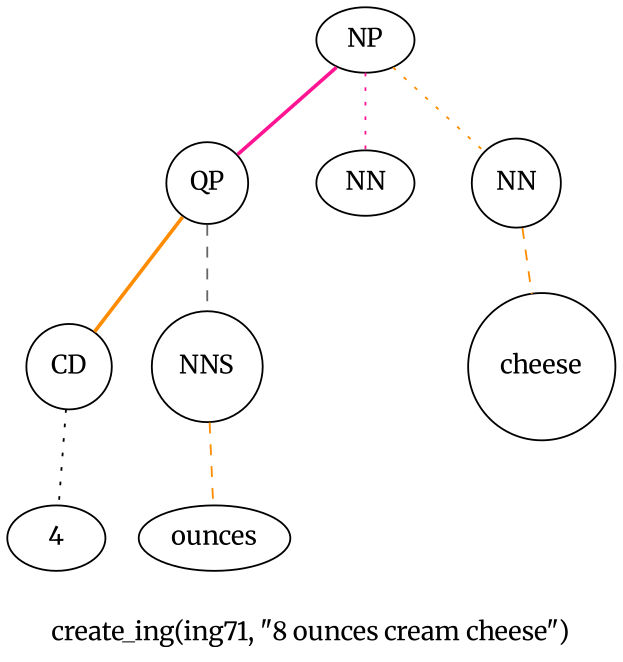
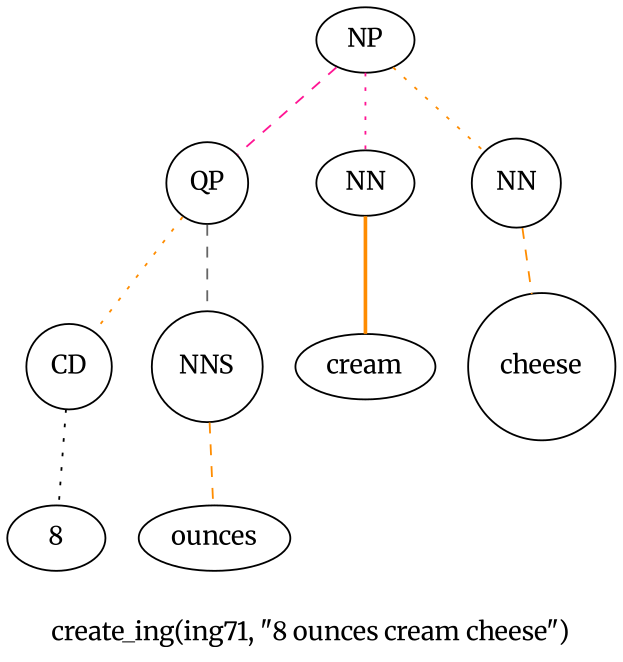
(287, 111) -> (287, 111)
(139, 274) -> (139, 274)
none -> (365, 367)
(56, 538) -> (56, 538)
